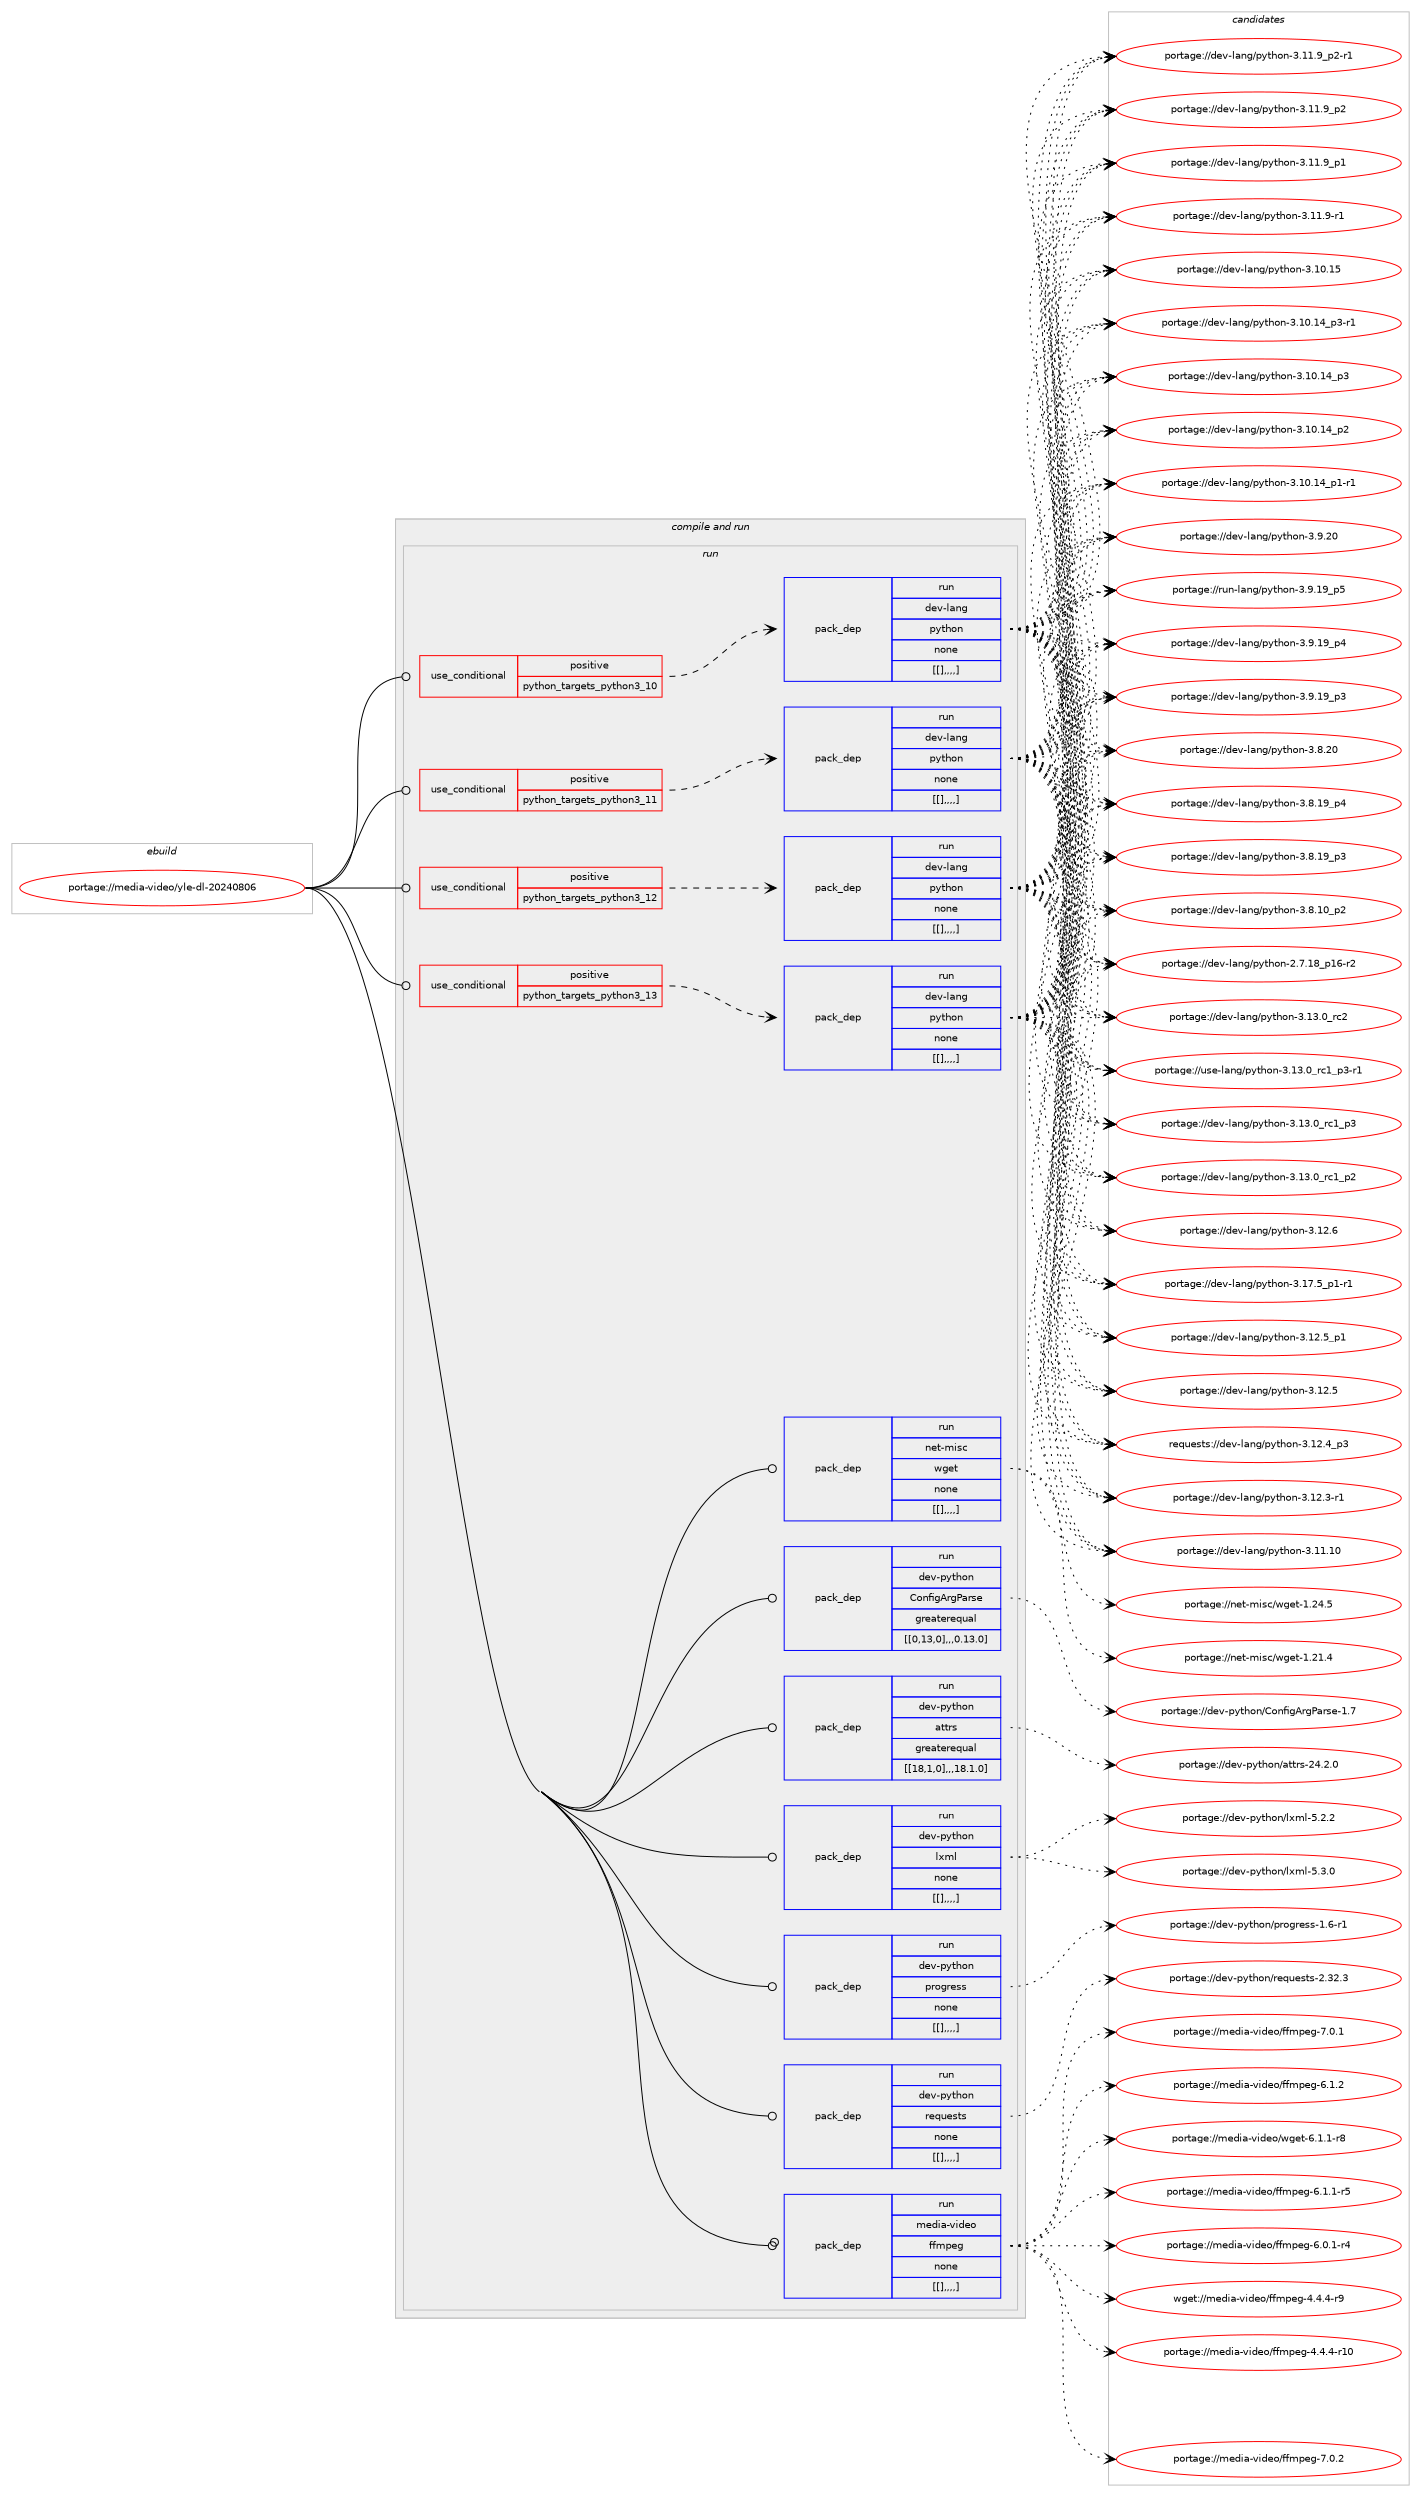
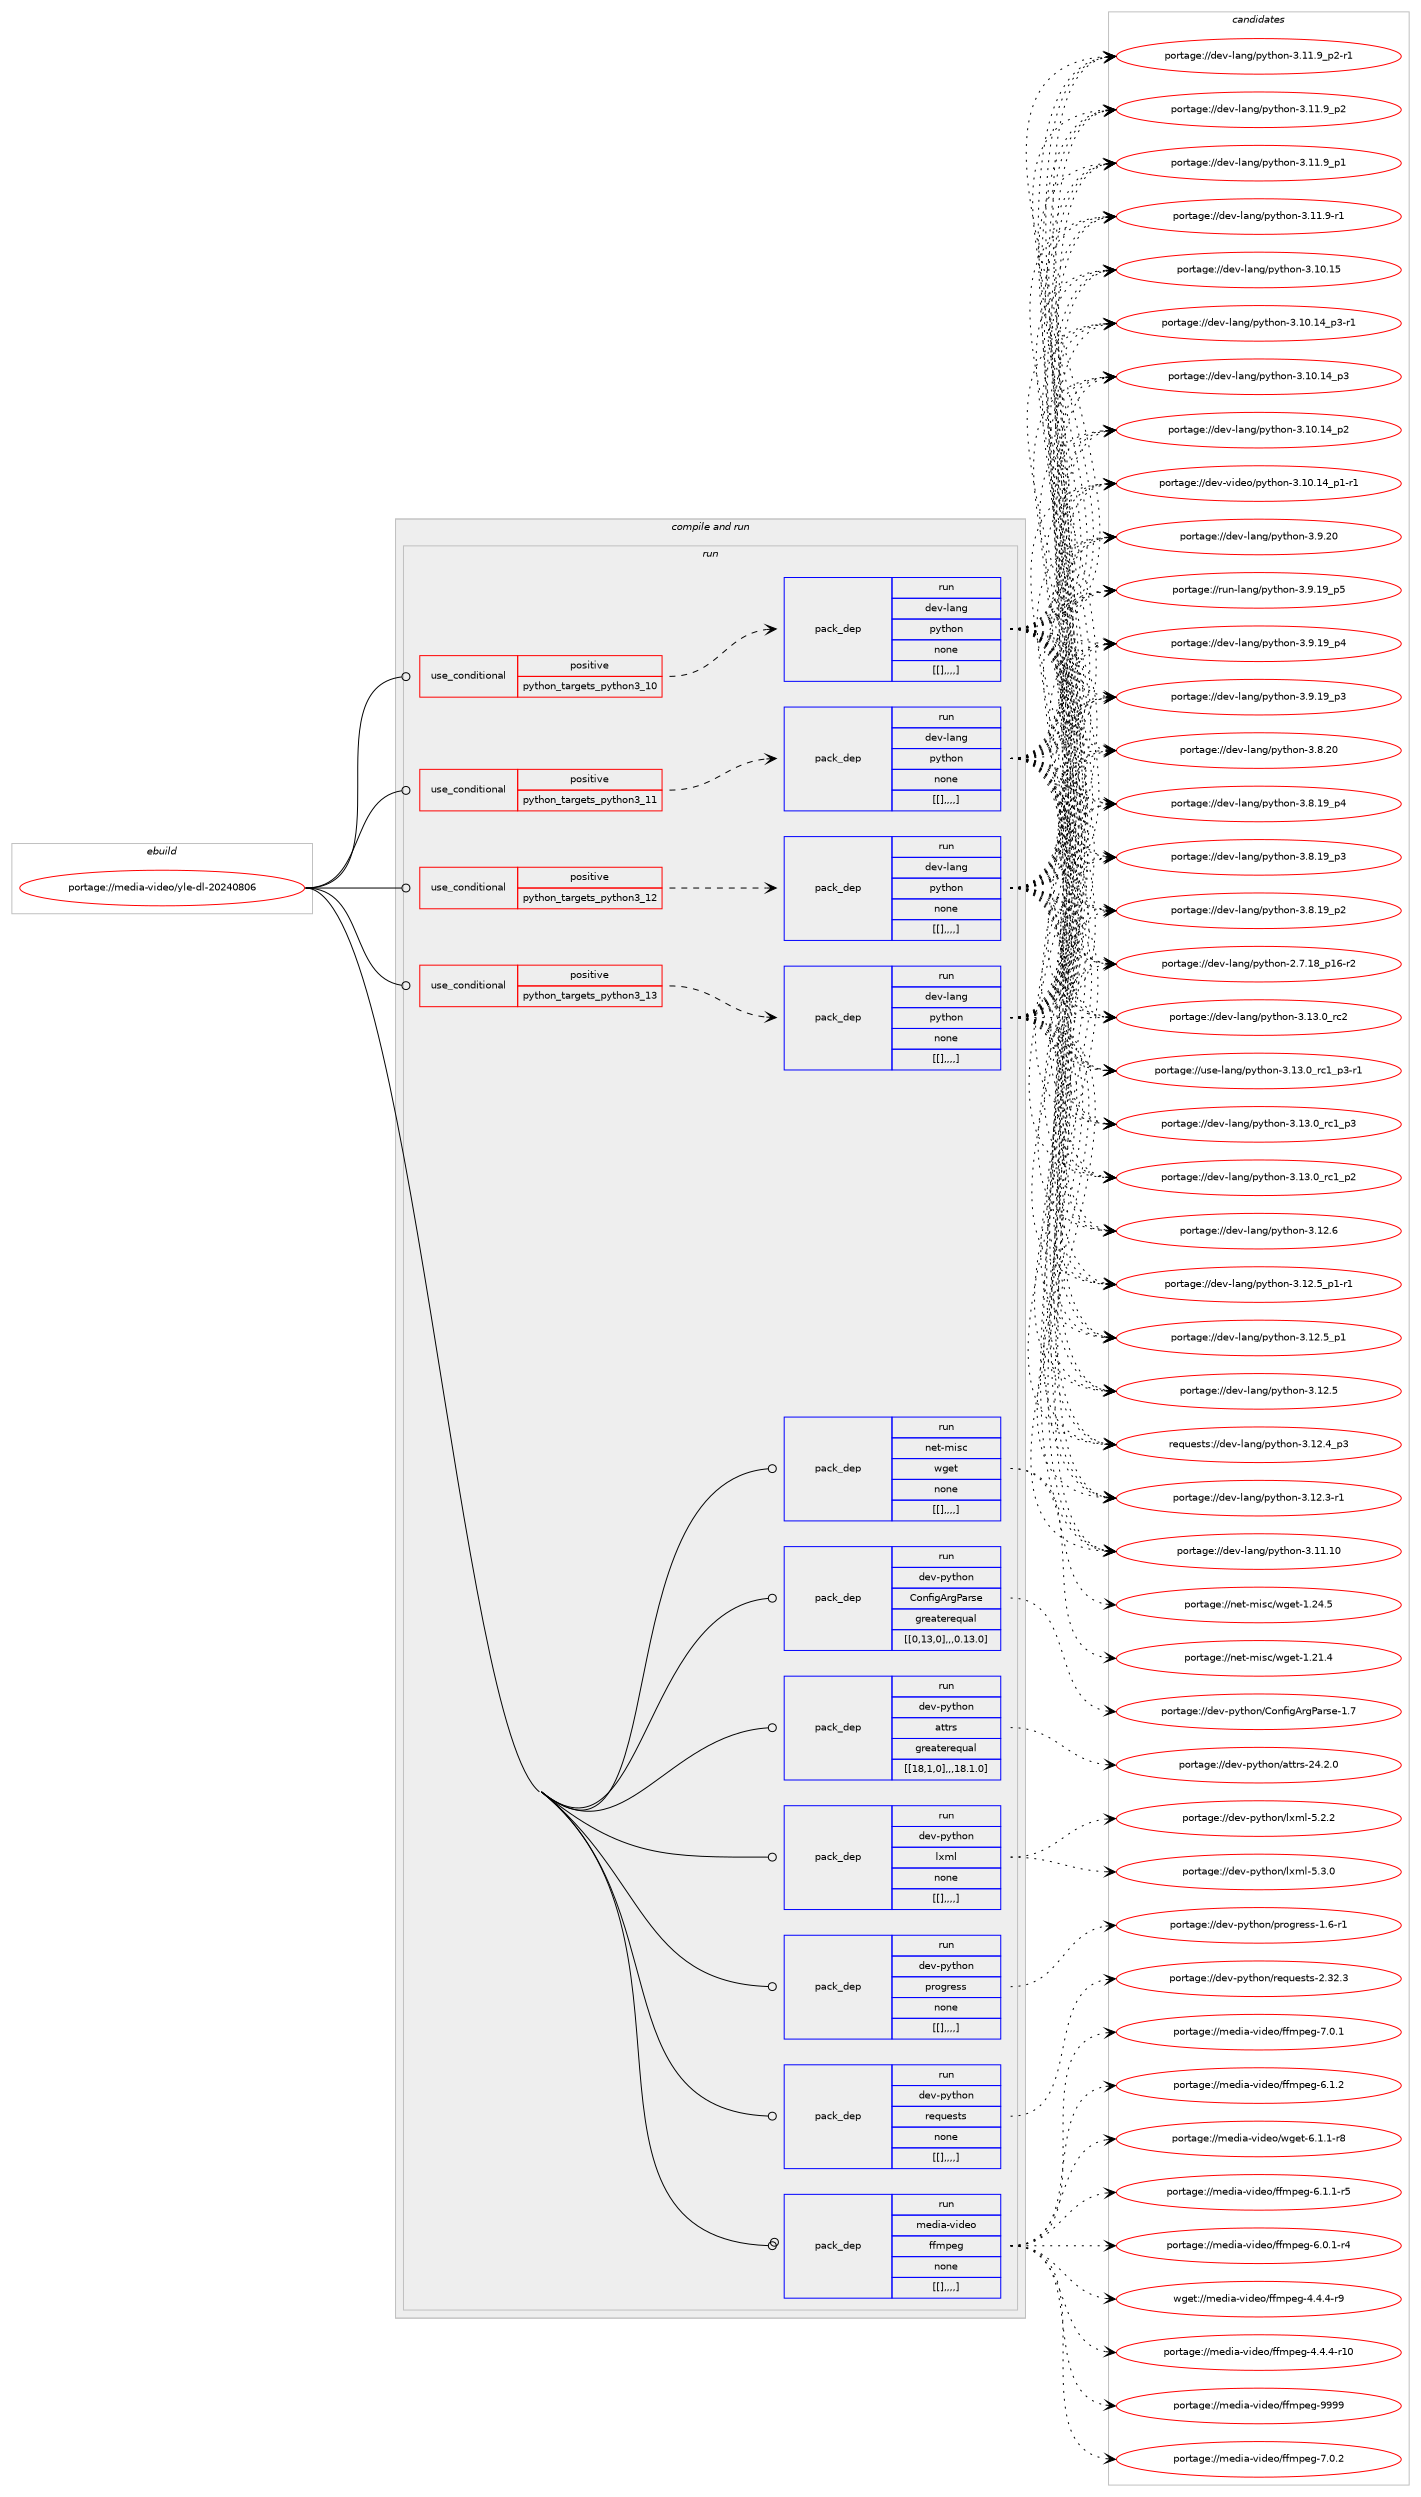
(1259, 484) -> (1259, 484)
(1259, 911) -> (1259, 911)
(1259, 1285) -> (1259, 1285)
none -> (1259, 2406)
